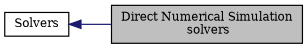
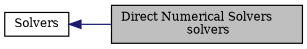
(207, 24) -> (207, 24)
